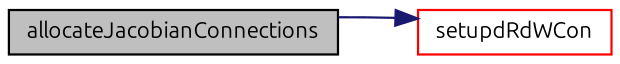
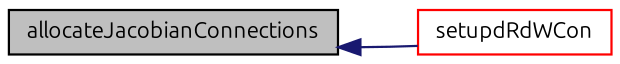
(367, 17) -> (389, 47)
